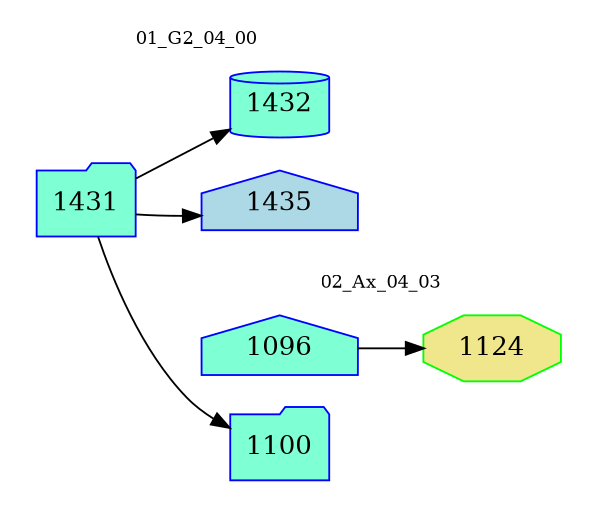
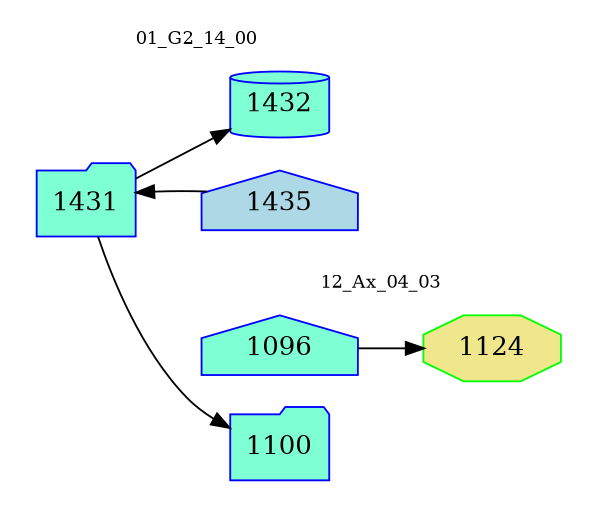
(197, 39) -> (197, 39)
(159, 216) -> (181, 191)
(381, 283) -> (381, 283)
